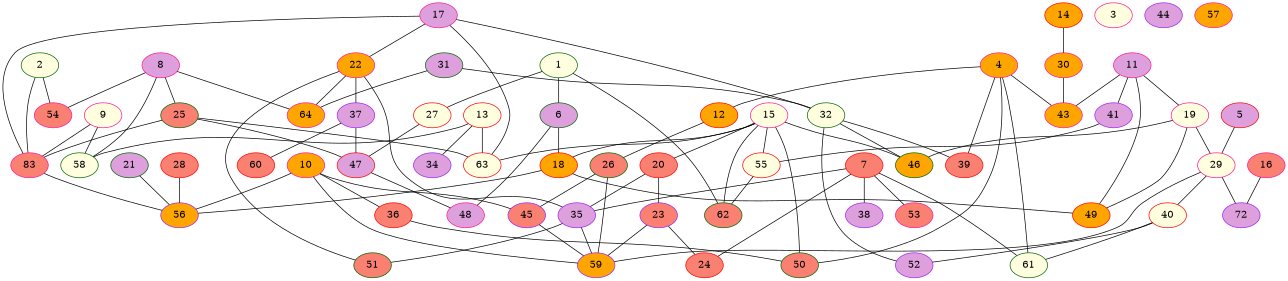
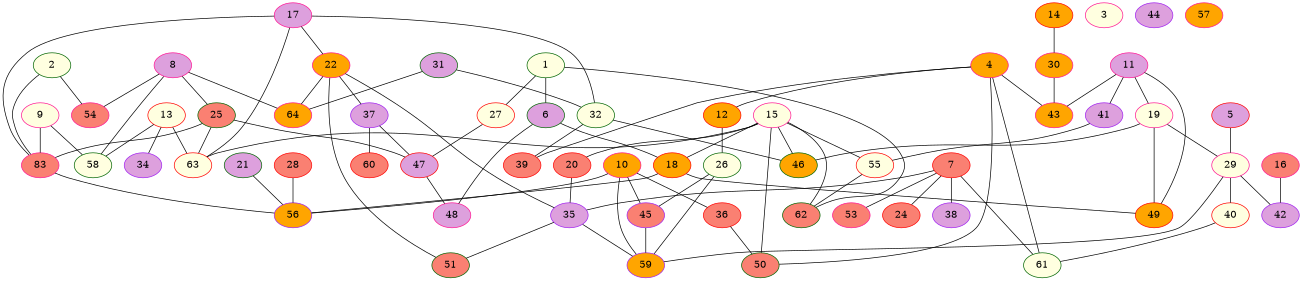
(609, 165) -> (722, 165)
(659, 215) -> none
(1241, 215) -> (1280, 215)
(914, 265) -> none
